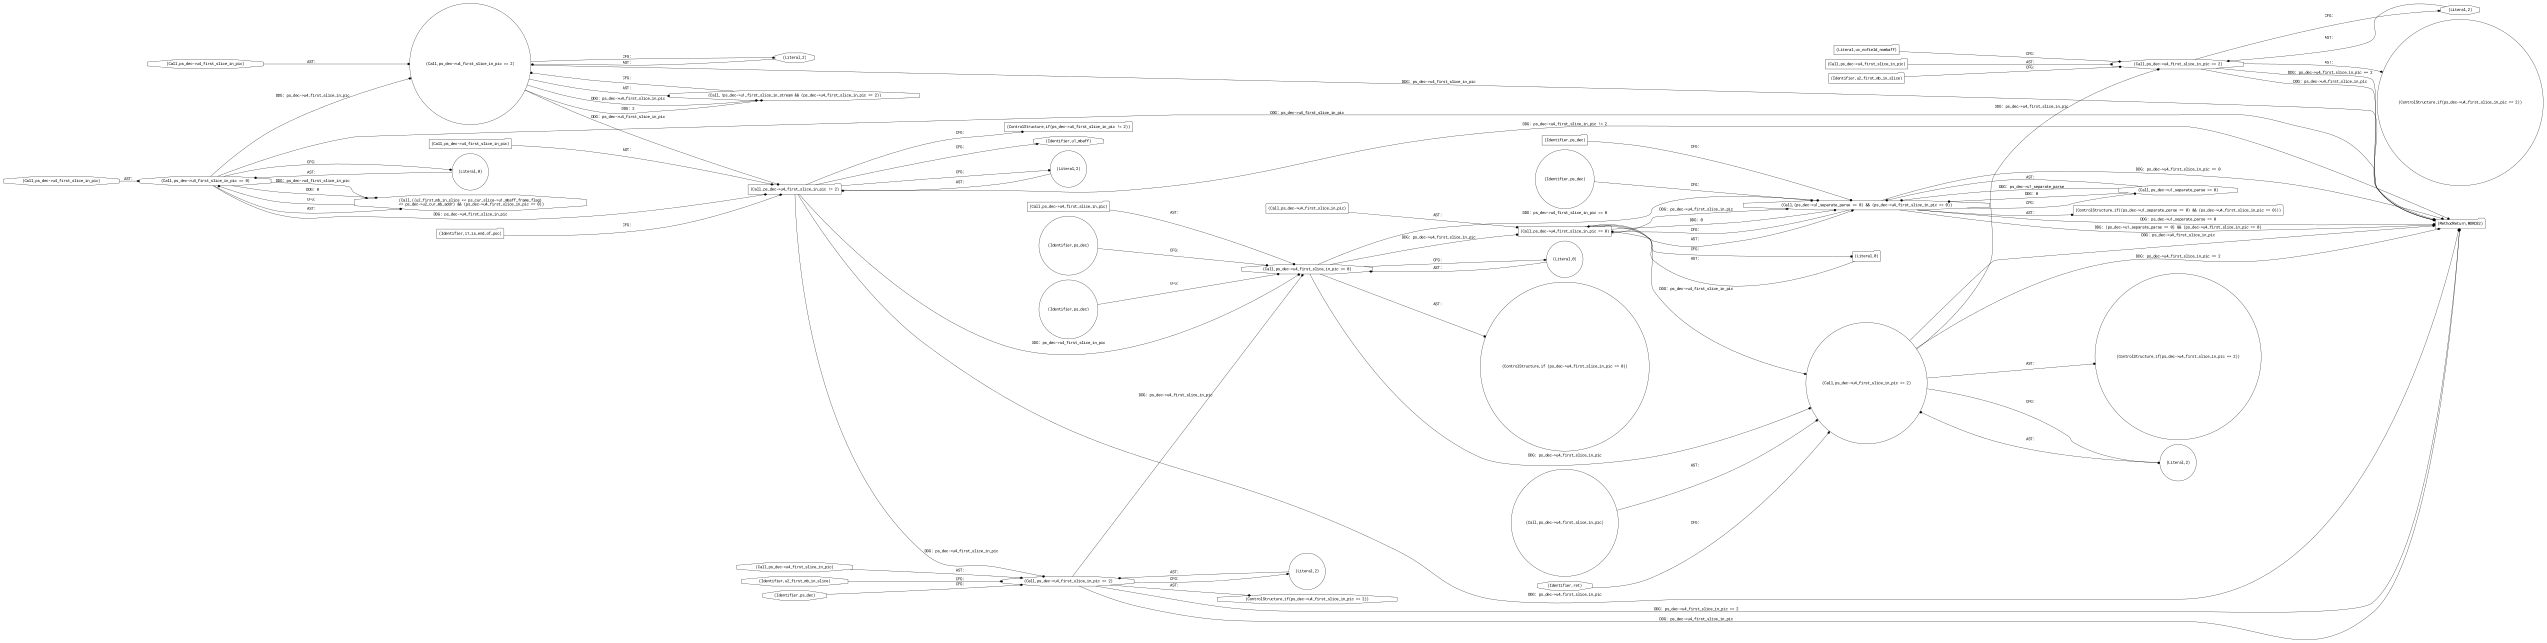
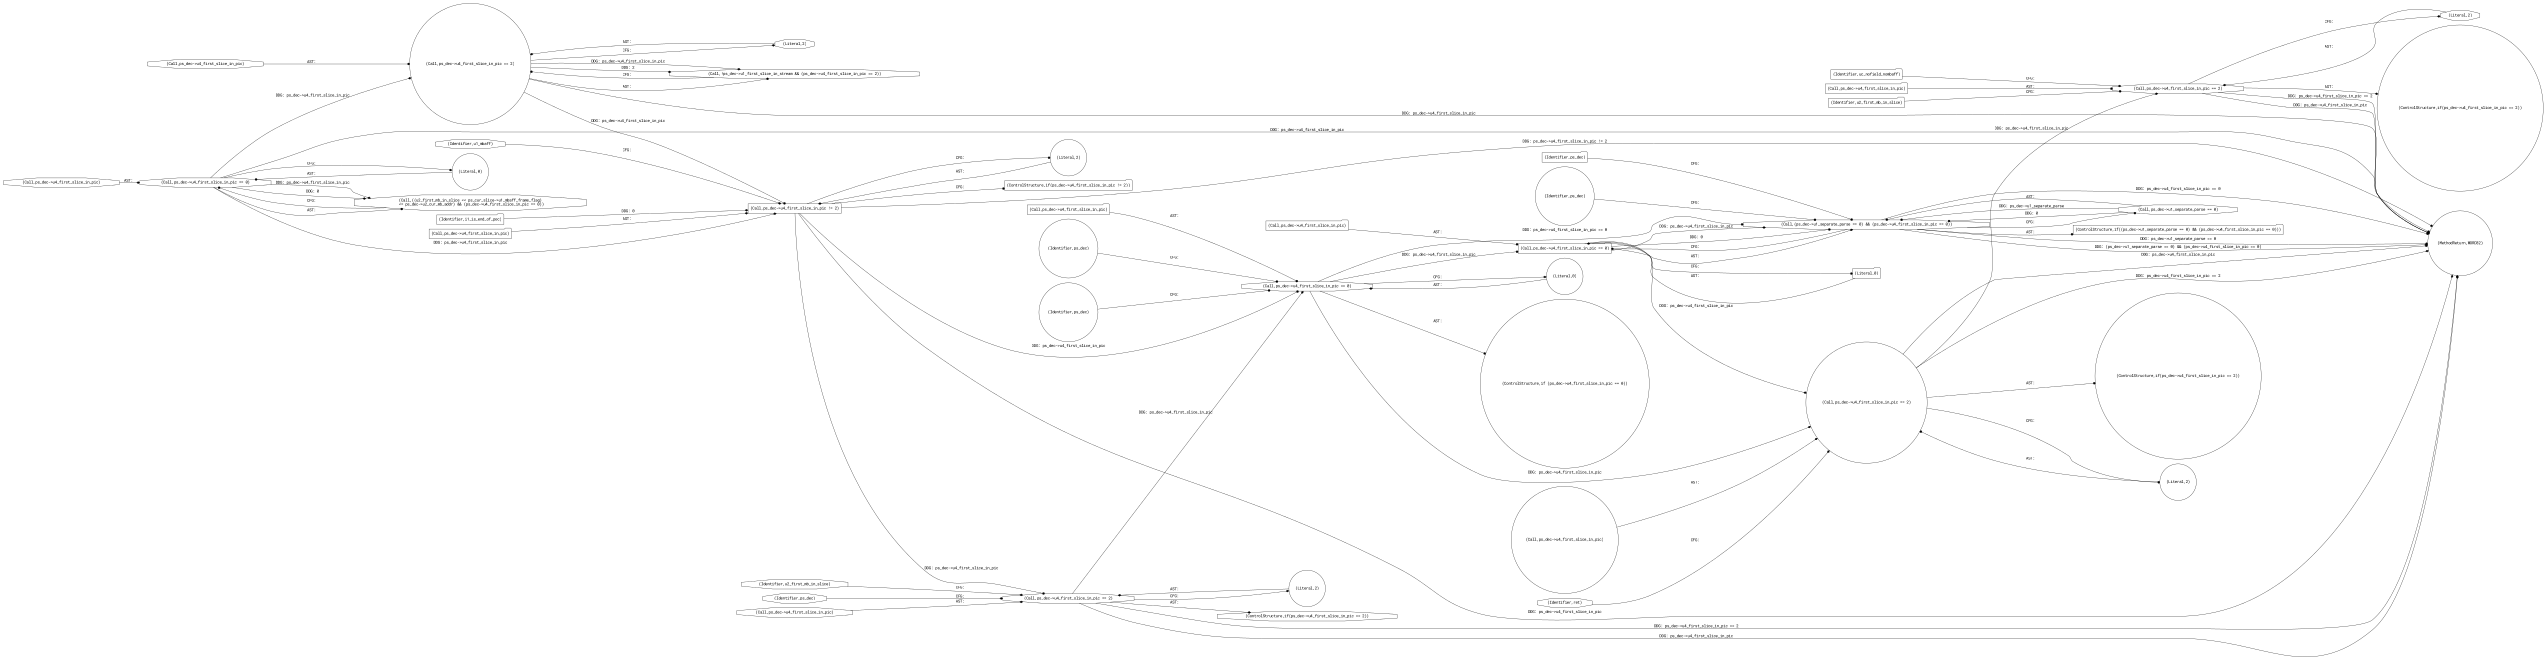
(1867, 50) -> (1867, 74)
(925, 162) -> (644, 163)
(2460, 224) -> (2460, 243)
(628, 225) -> (628, 211)
